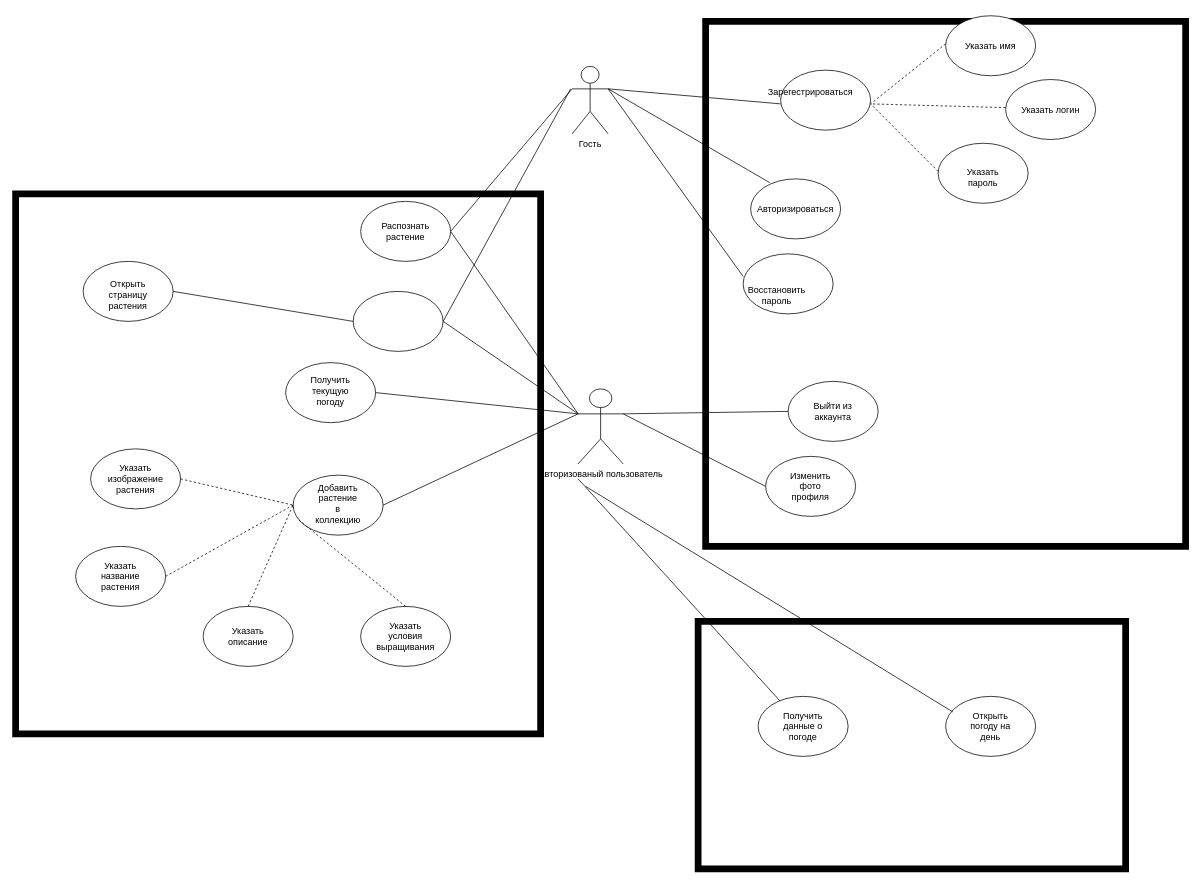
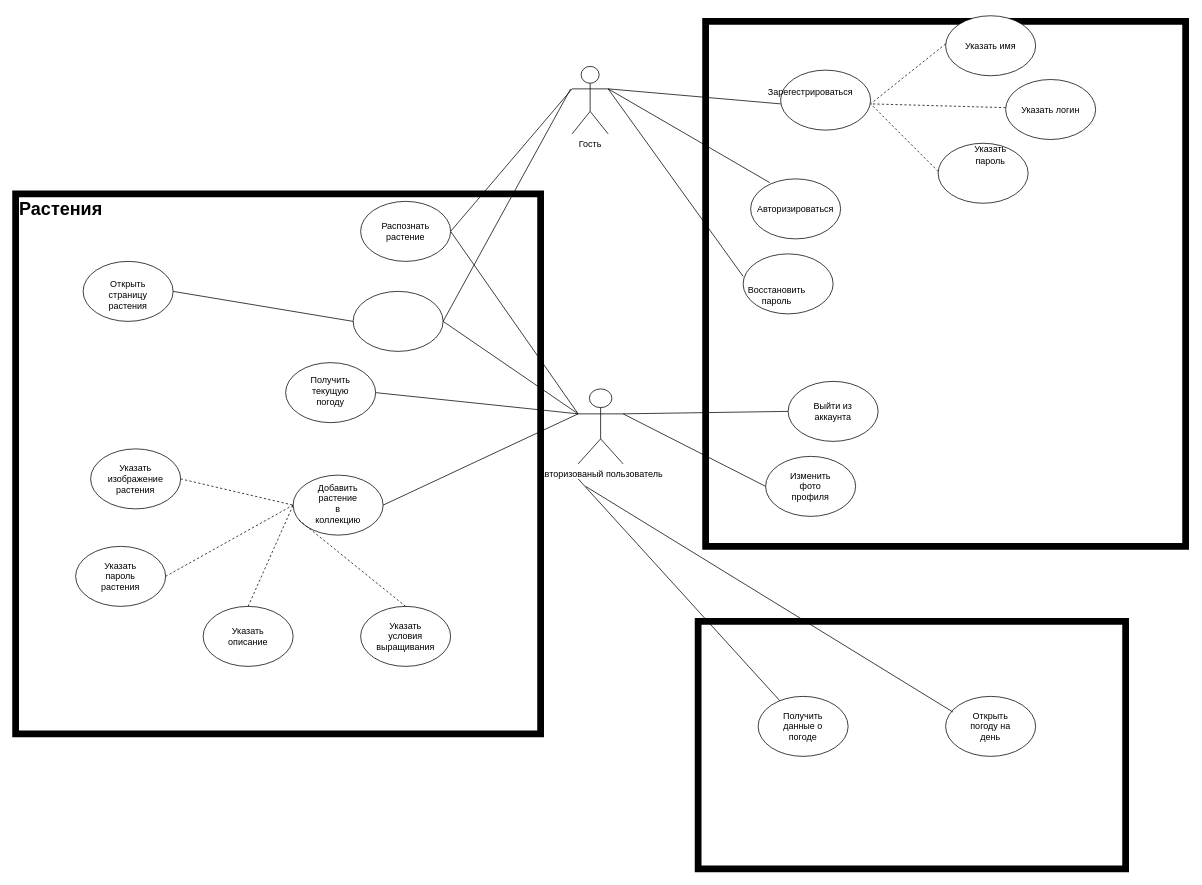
(983, 177) -> (990, 155)
none -> (60, 209)
(120, 576) -> (120, 576)
